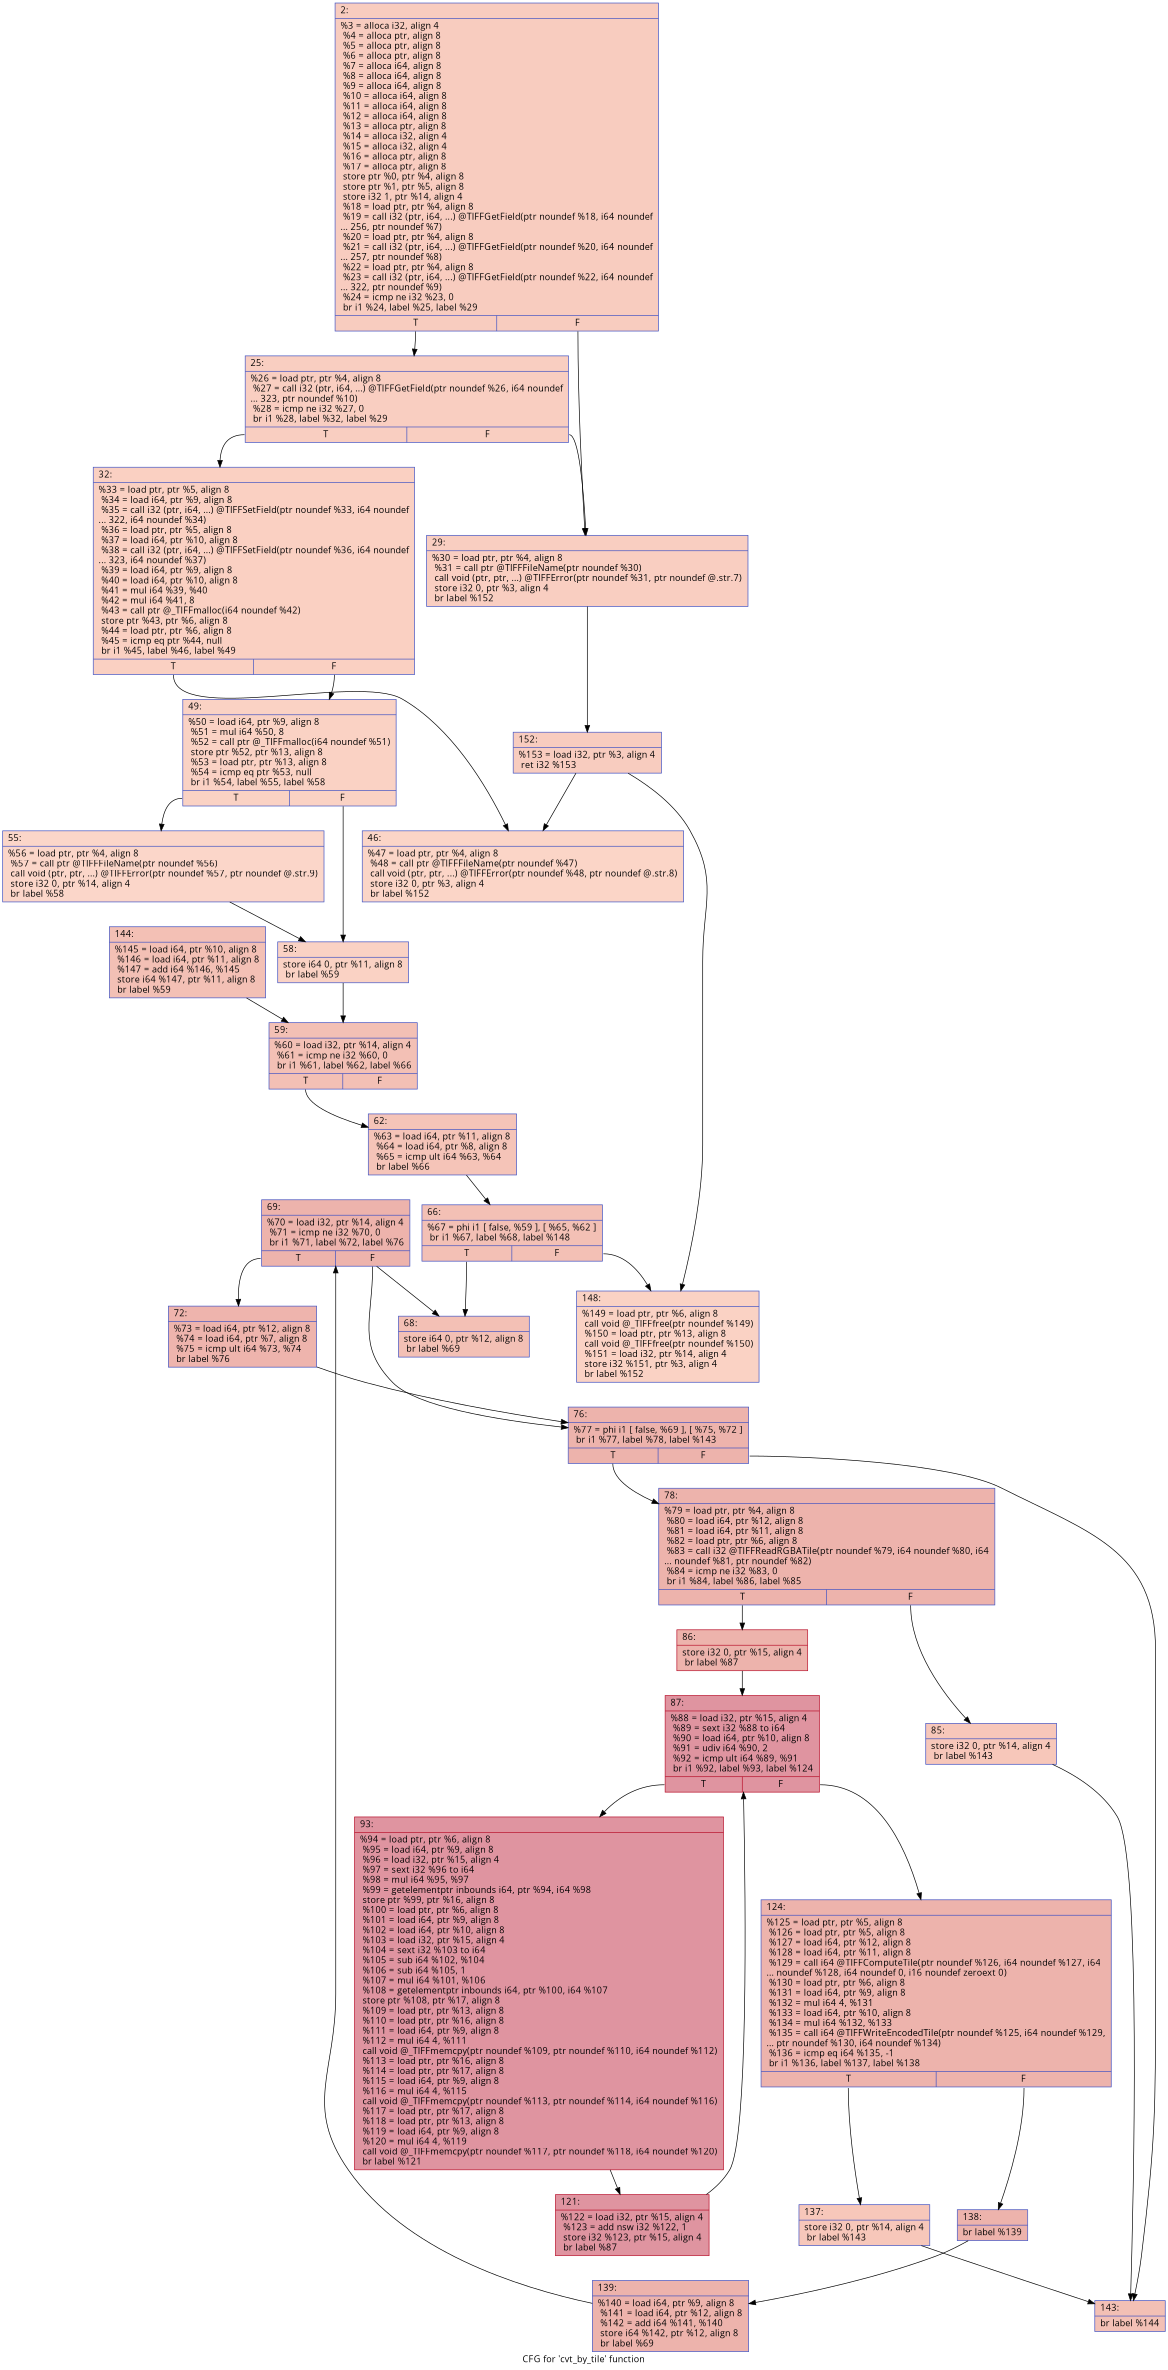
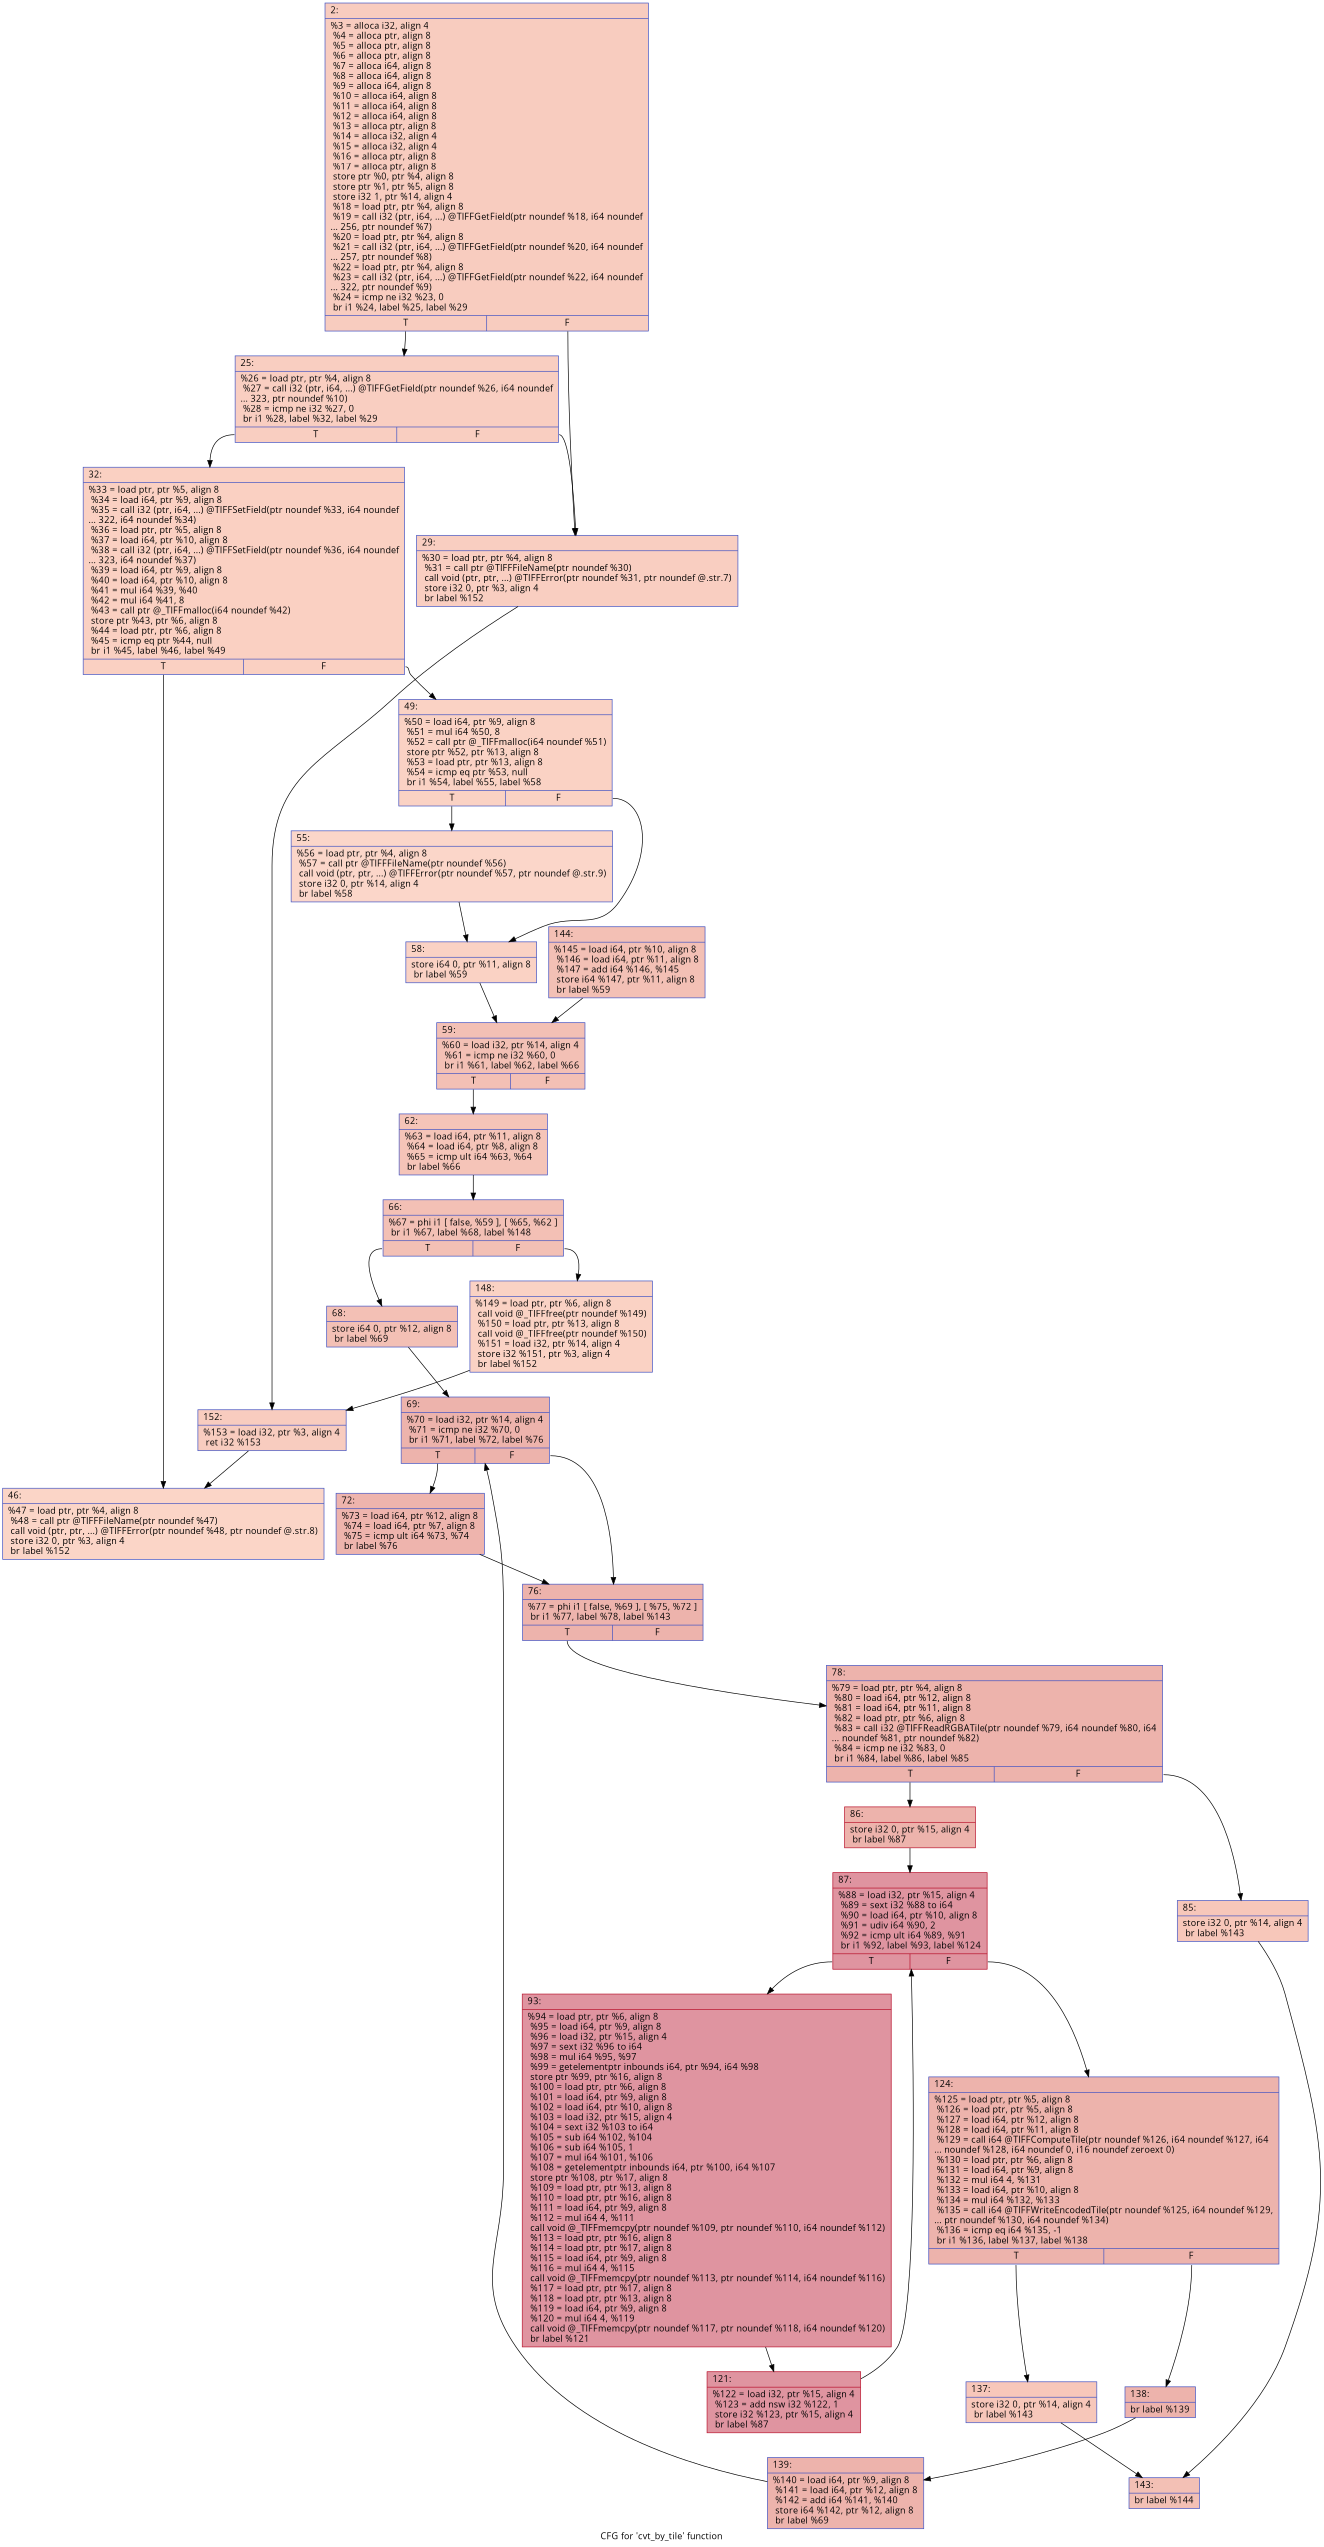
(703, 1014) -> (412, 1391)
(405, 1289) -> (426, 1369)
(1156, 1725) -> none
